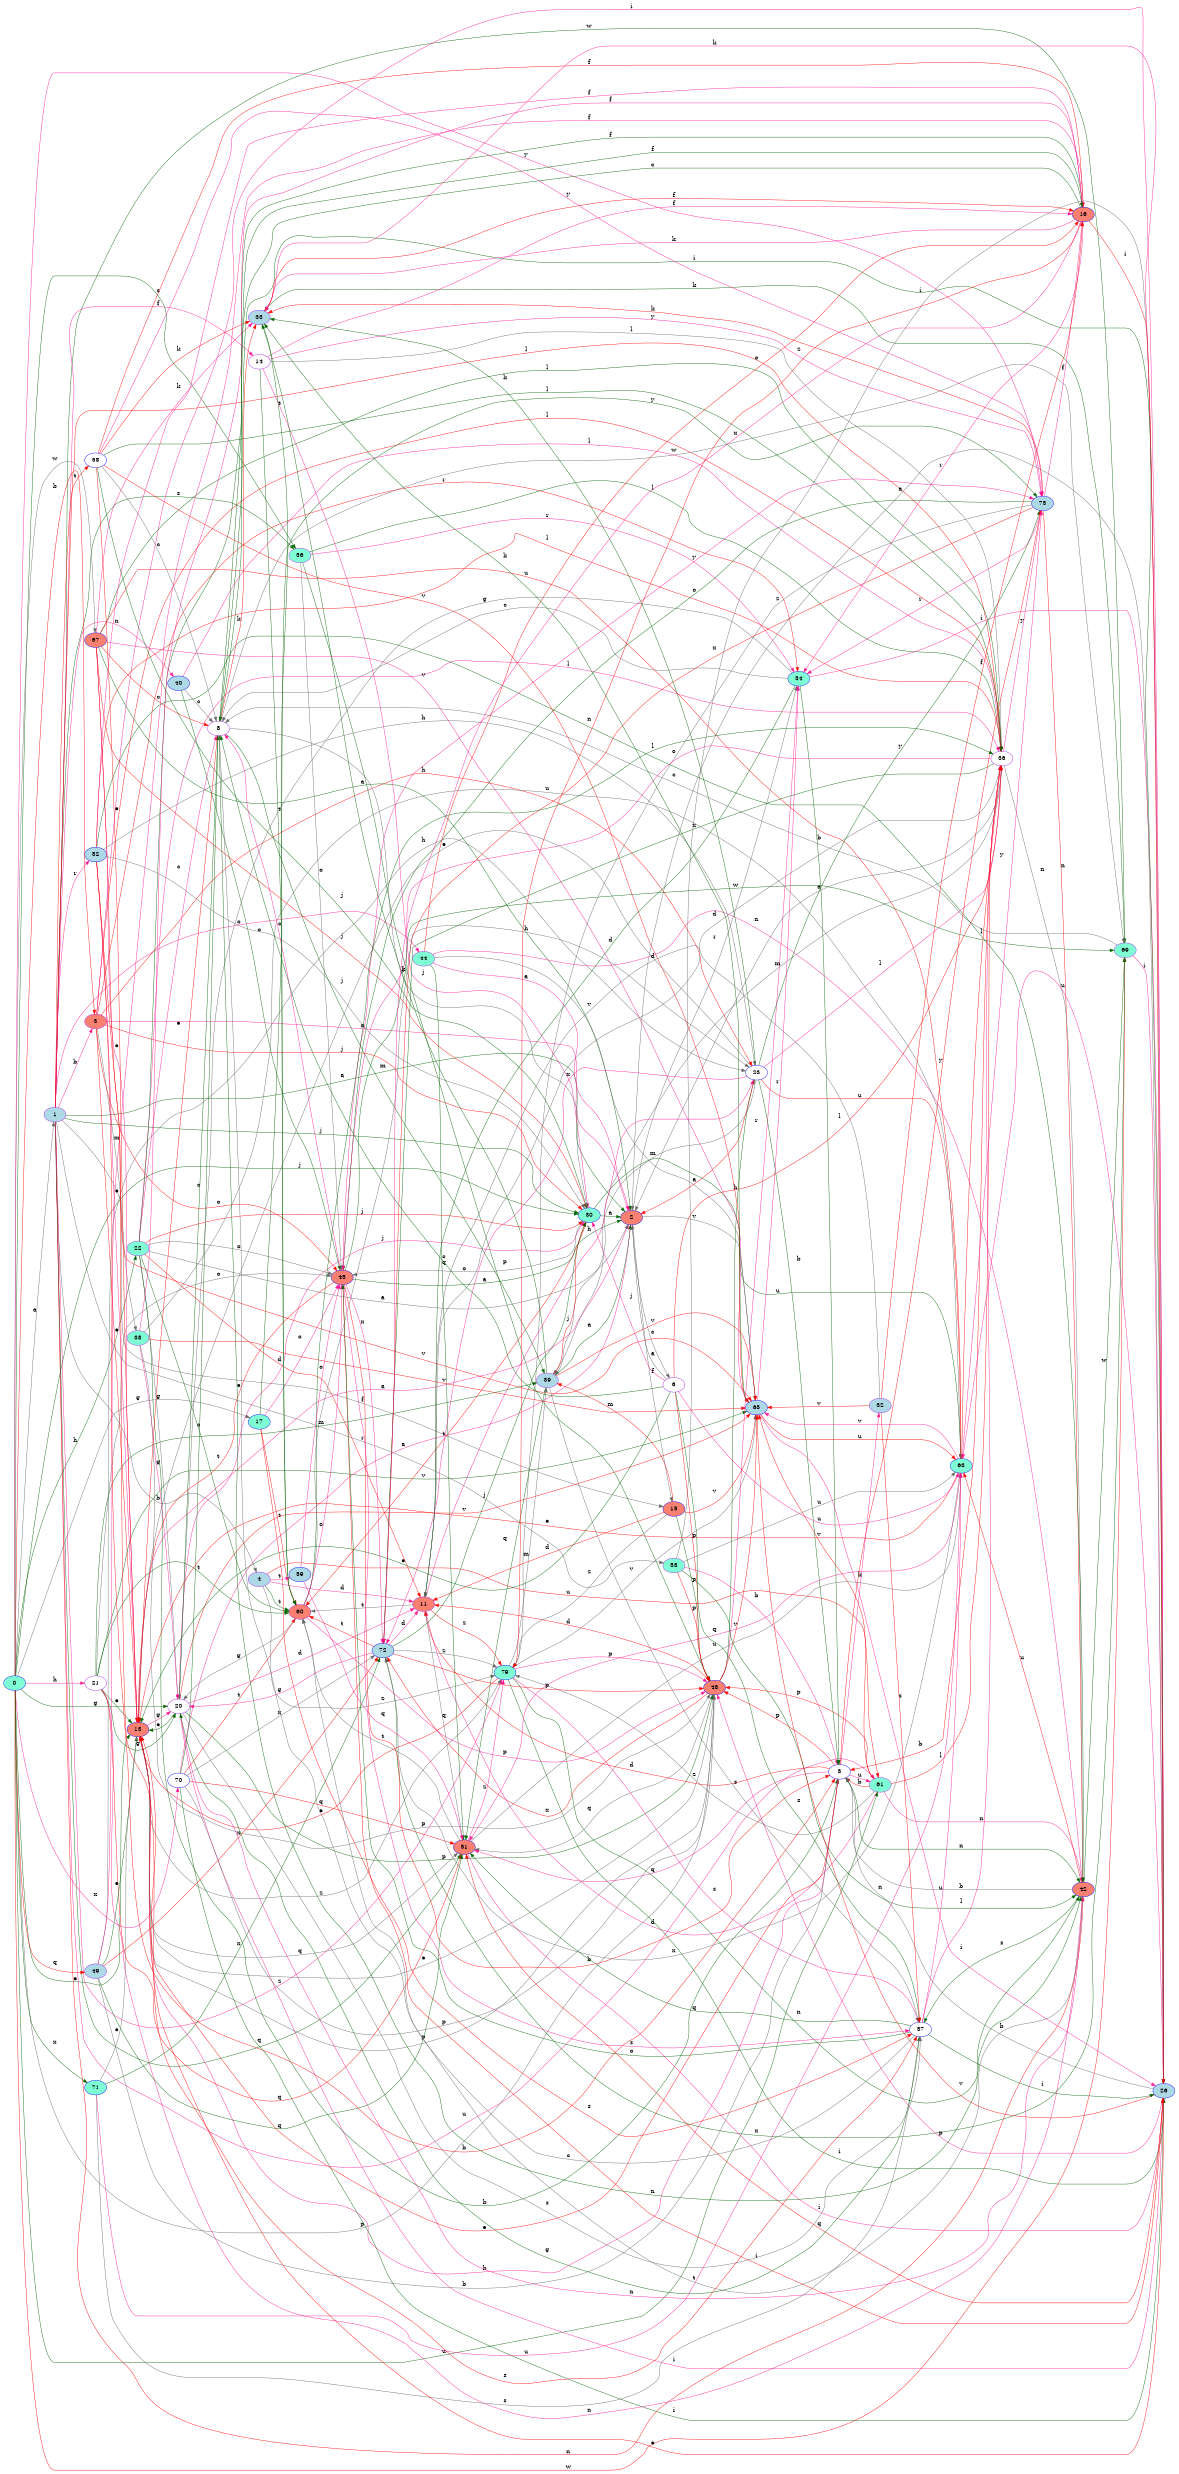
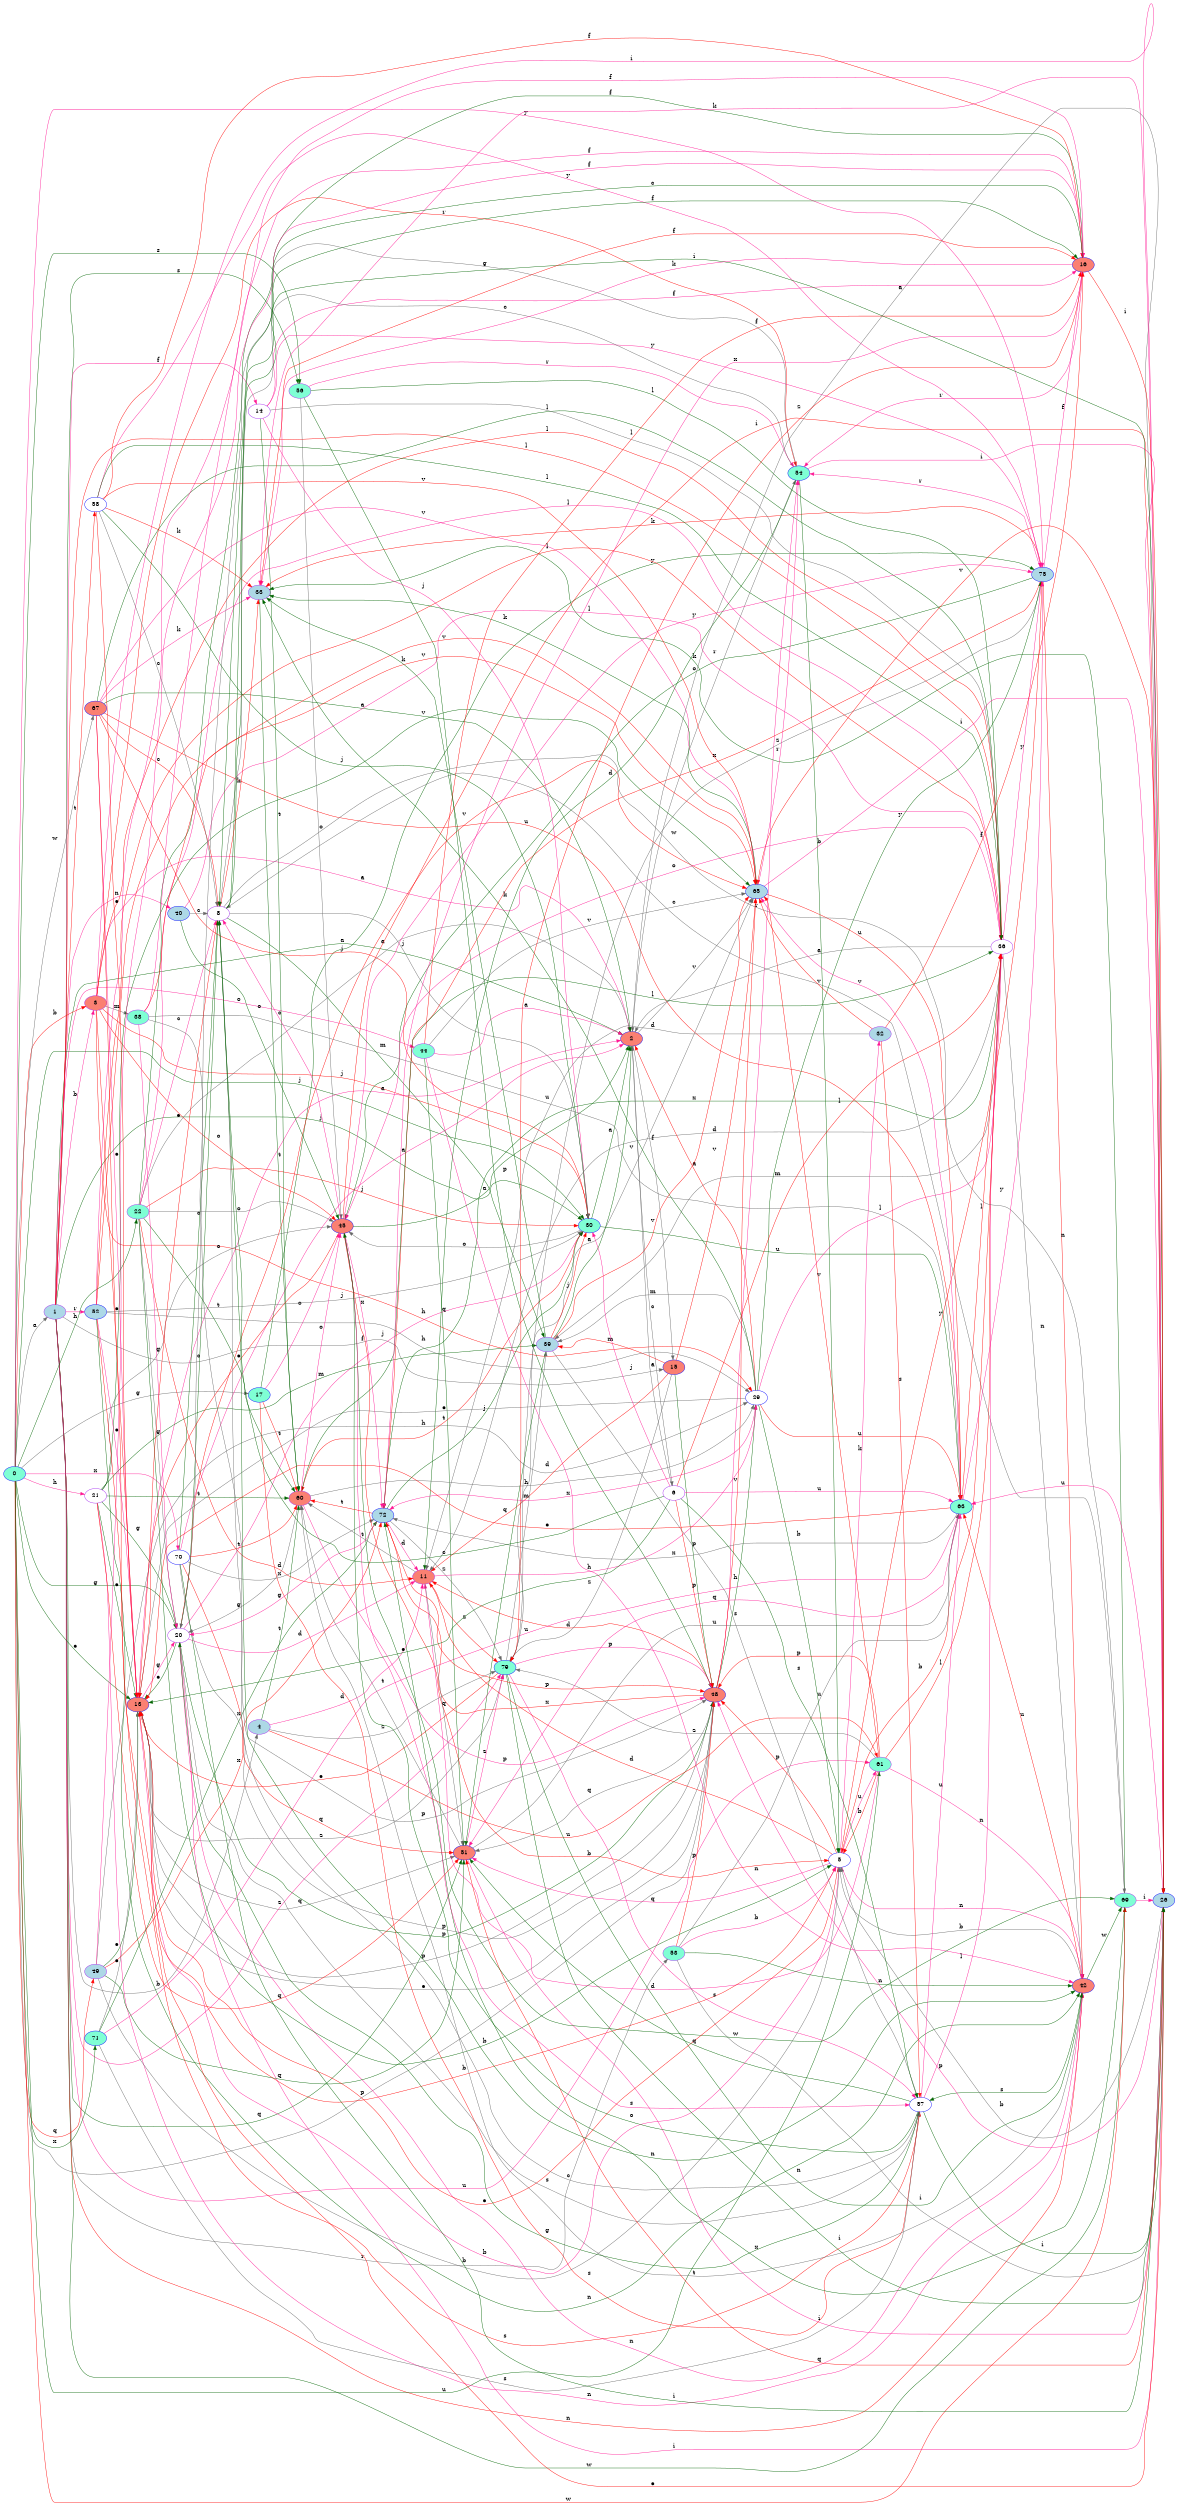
(757, 358) -> (757, 322)
(757, 1073) -> (757, 1398)
(300, 1574) -> none
(943, 1849) -> (968, 1908)
